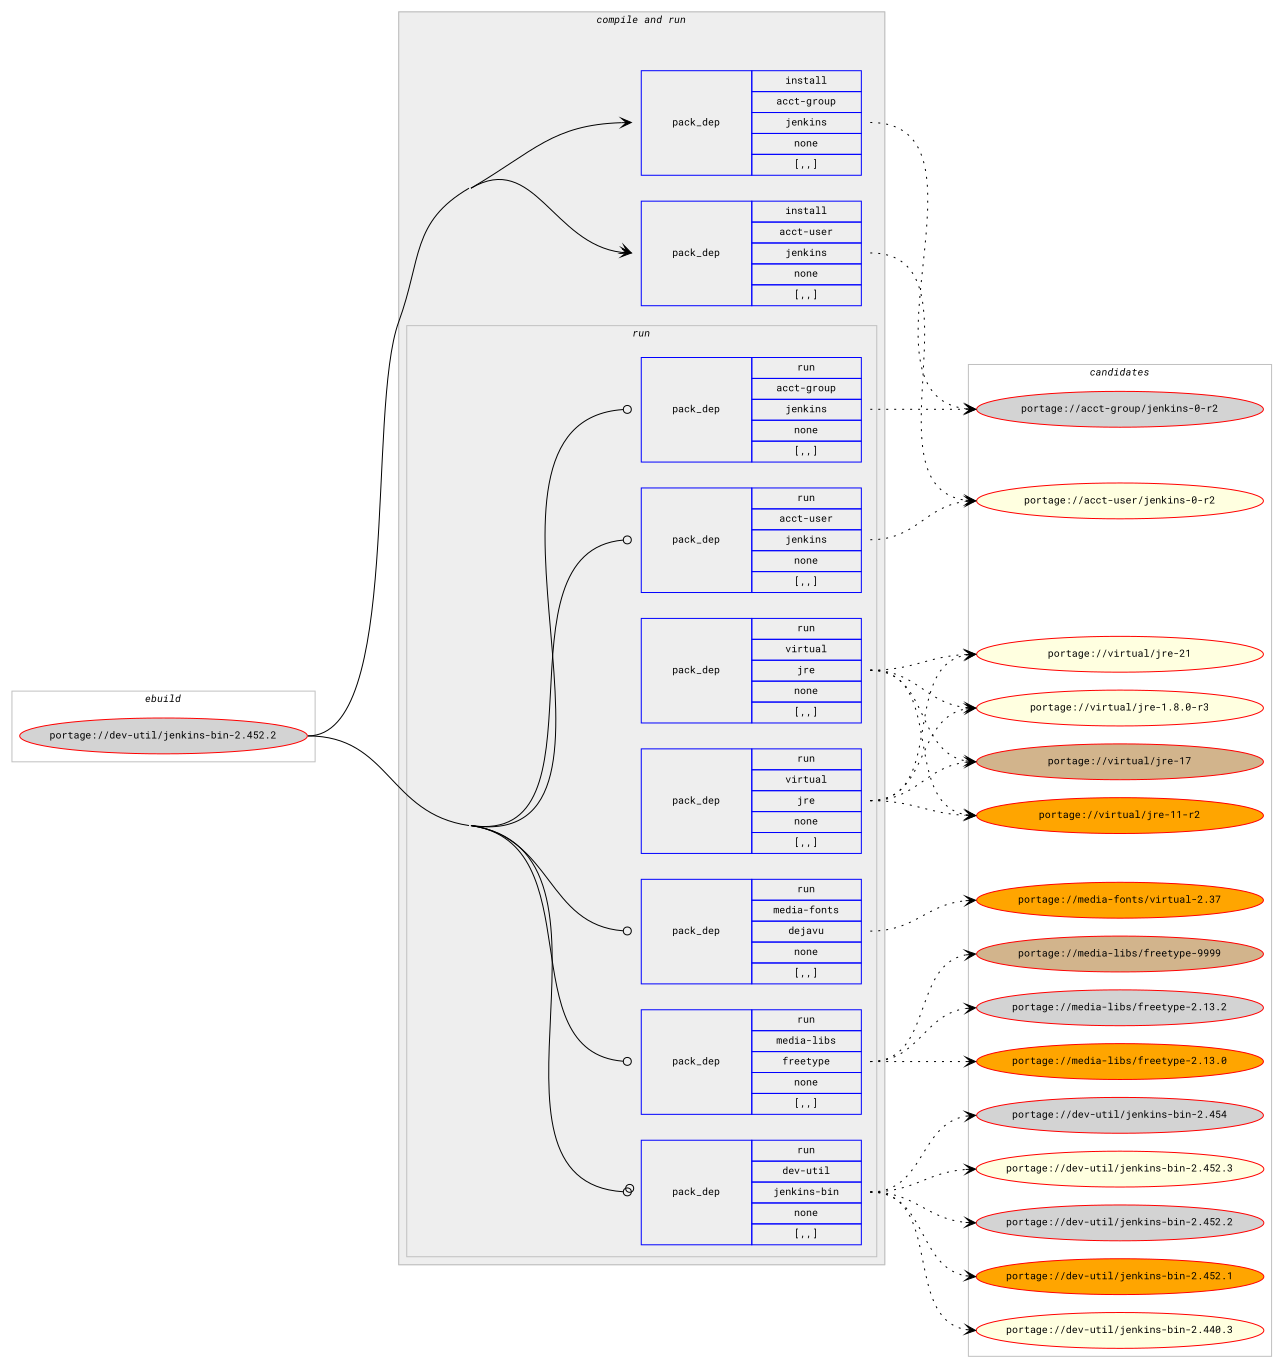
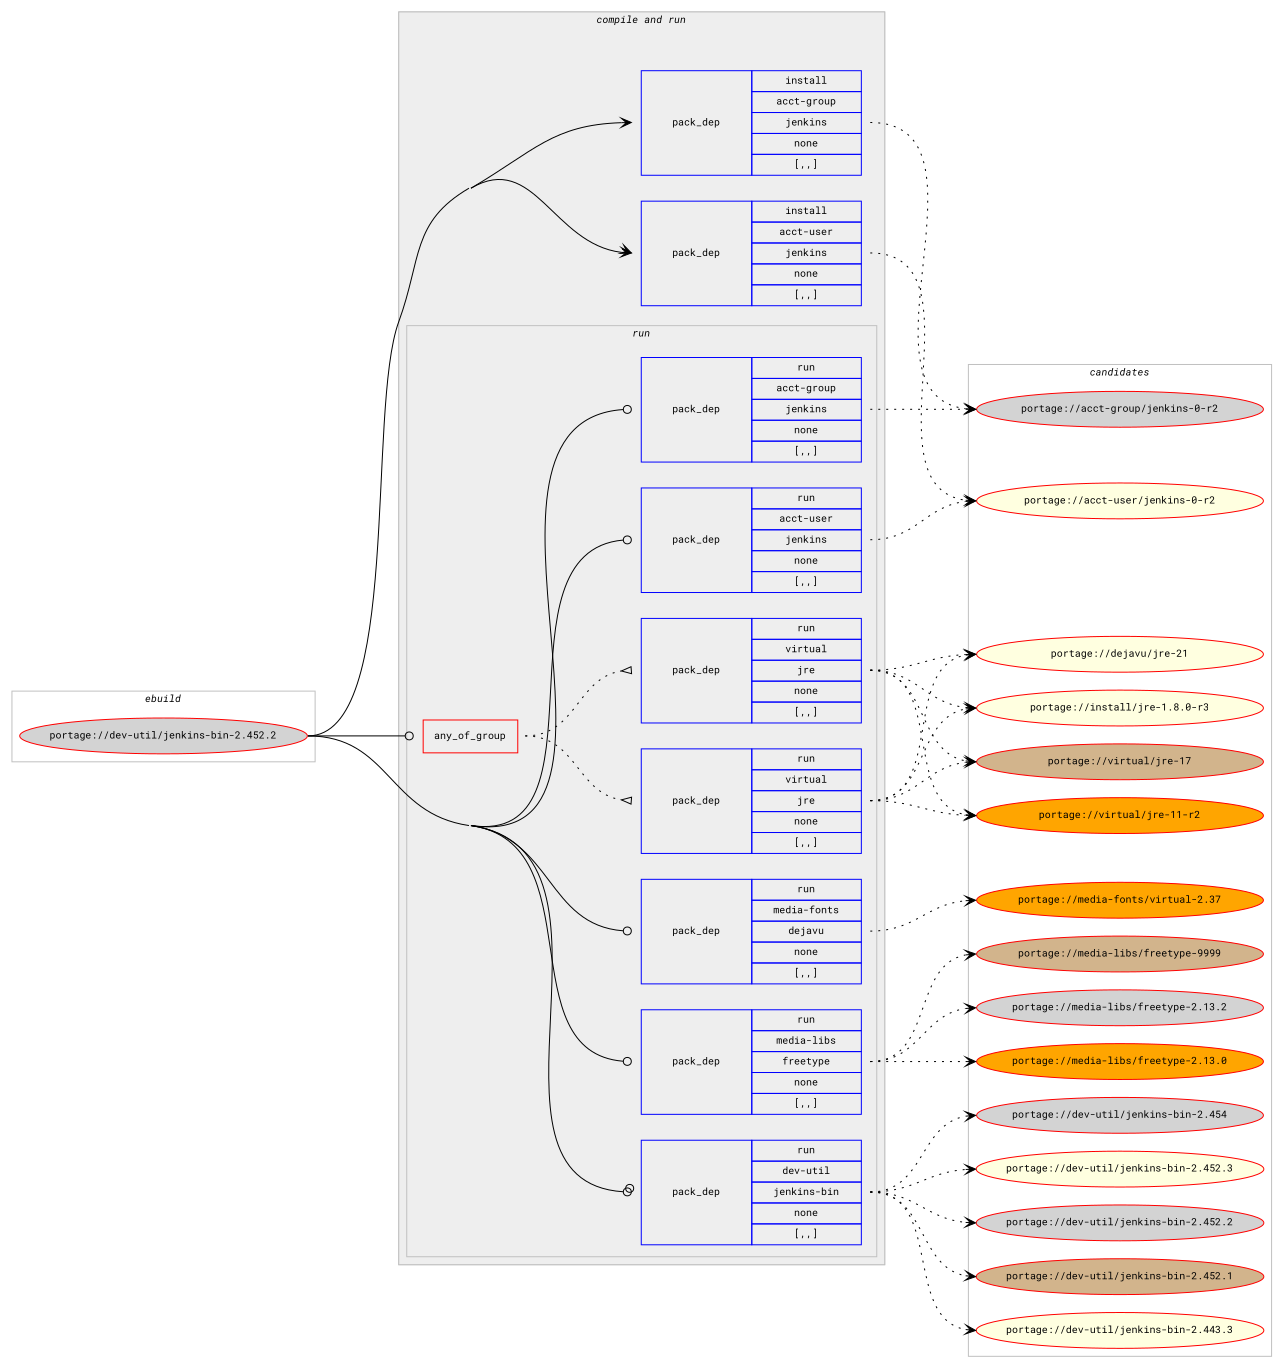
(1120, 654) -> (1120, 654)
(1120, 708) -> (1120, 708)
none -> (470, 736)
(1120, 1277) -> (1120, 1277)
(1120, 1330) -> (1120, 1330)
